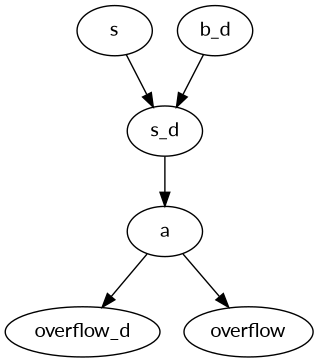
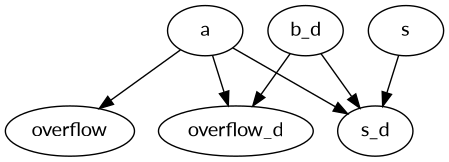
none -> (271, 80)
(165, 174) -> (284, 77)
